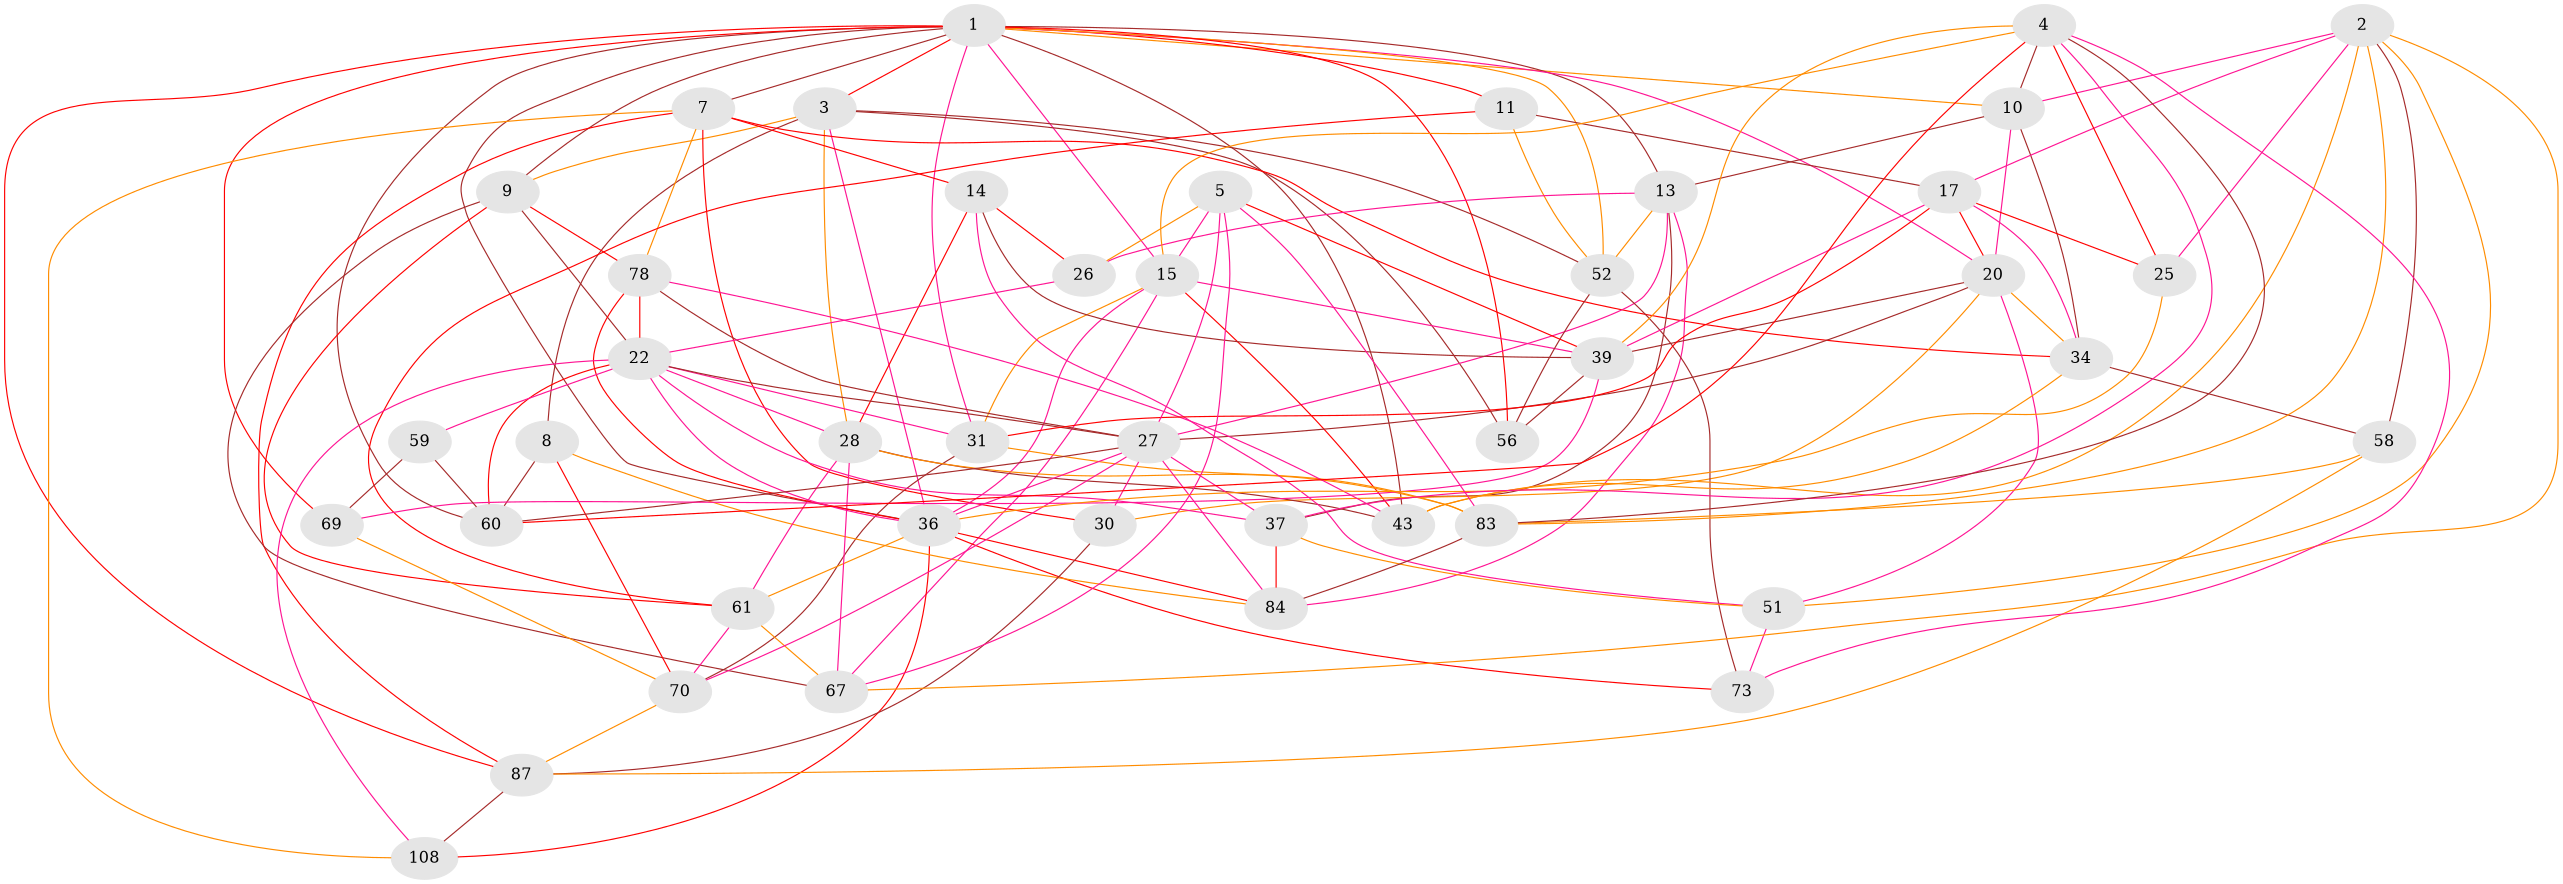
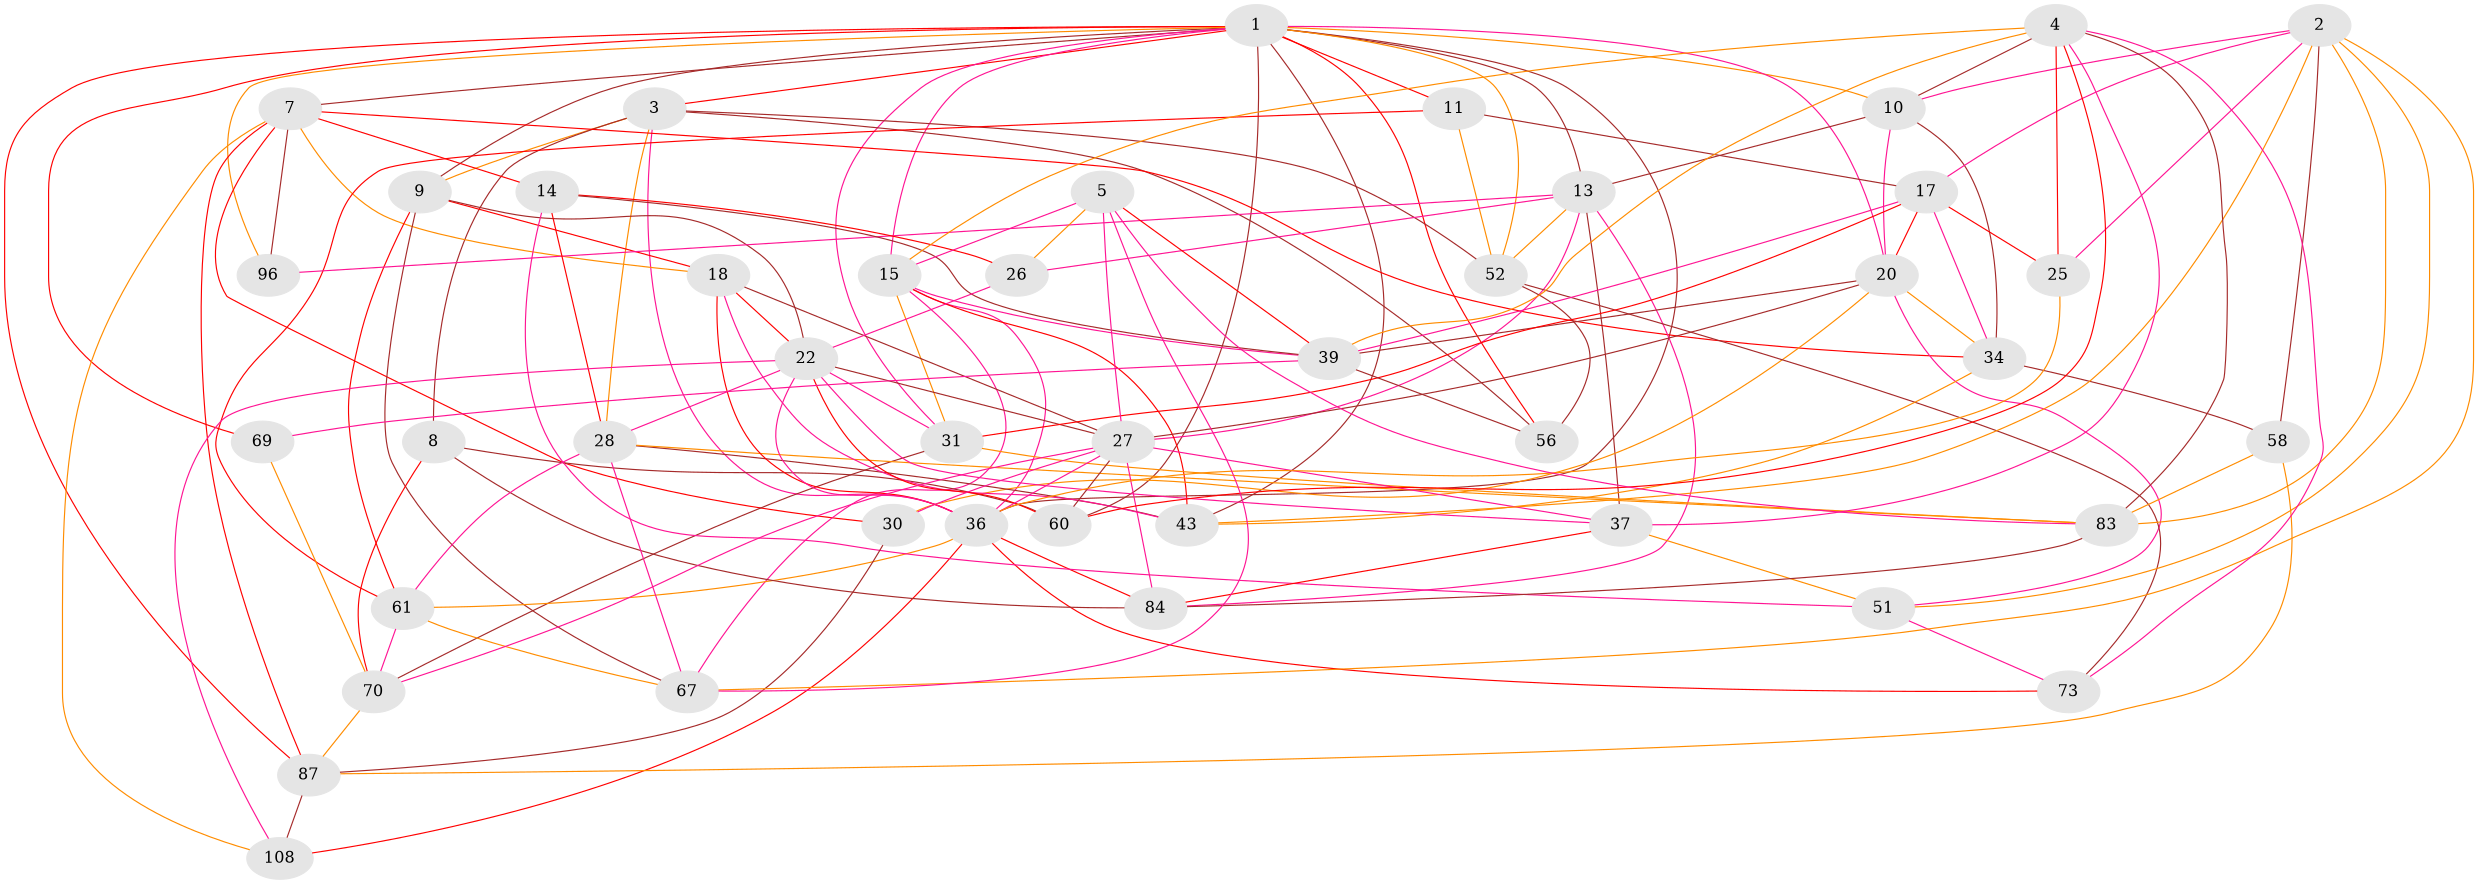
none -> (268, 275)
(640, 275) -> (718, 275)
(420, 442) -> none
(904, 550) -> (743, 575)
